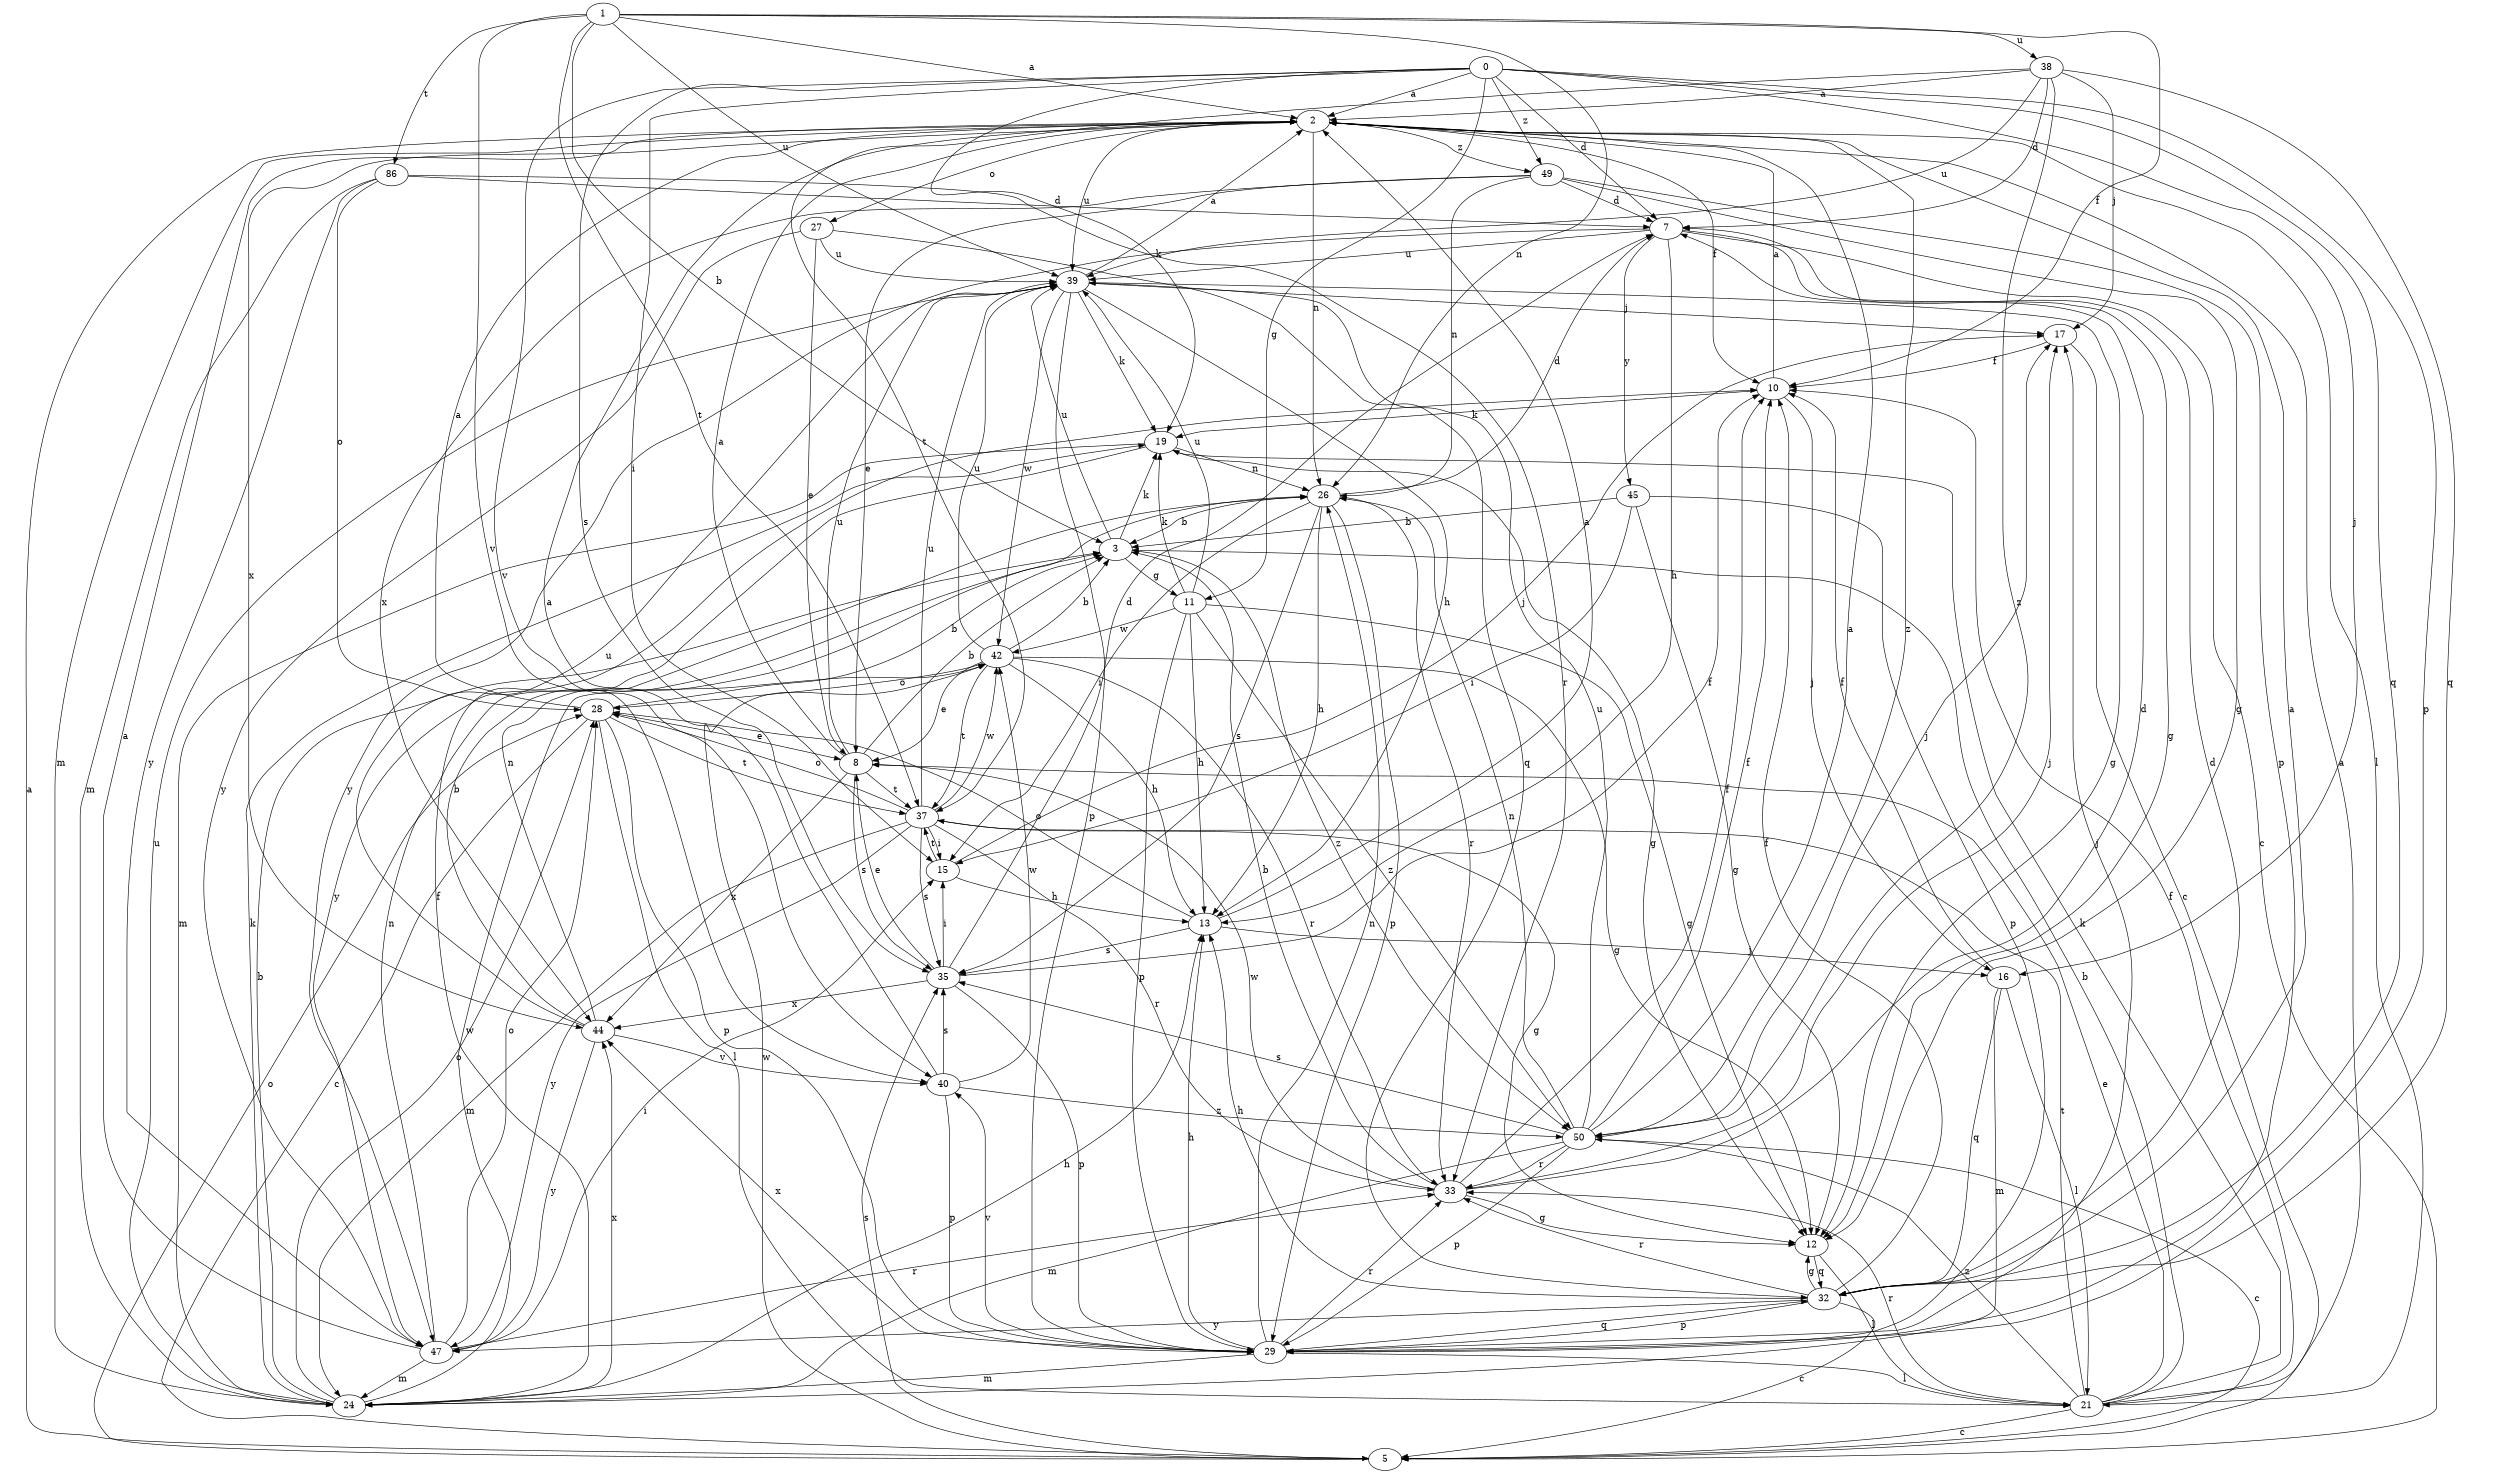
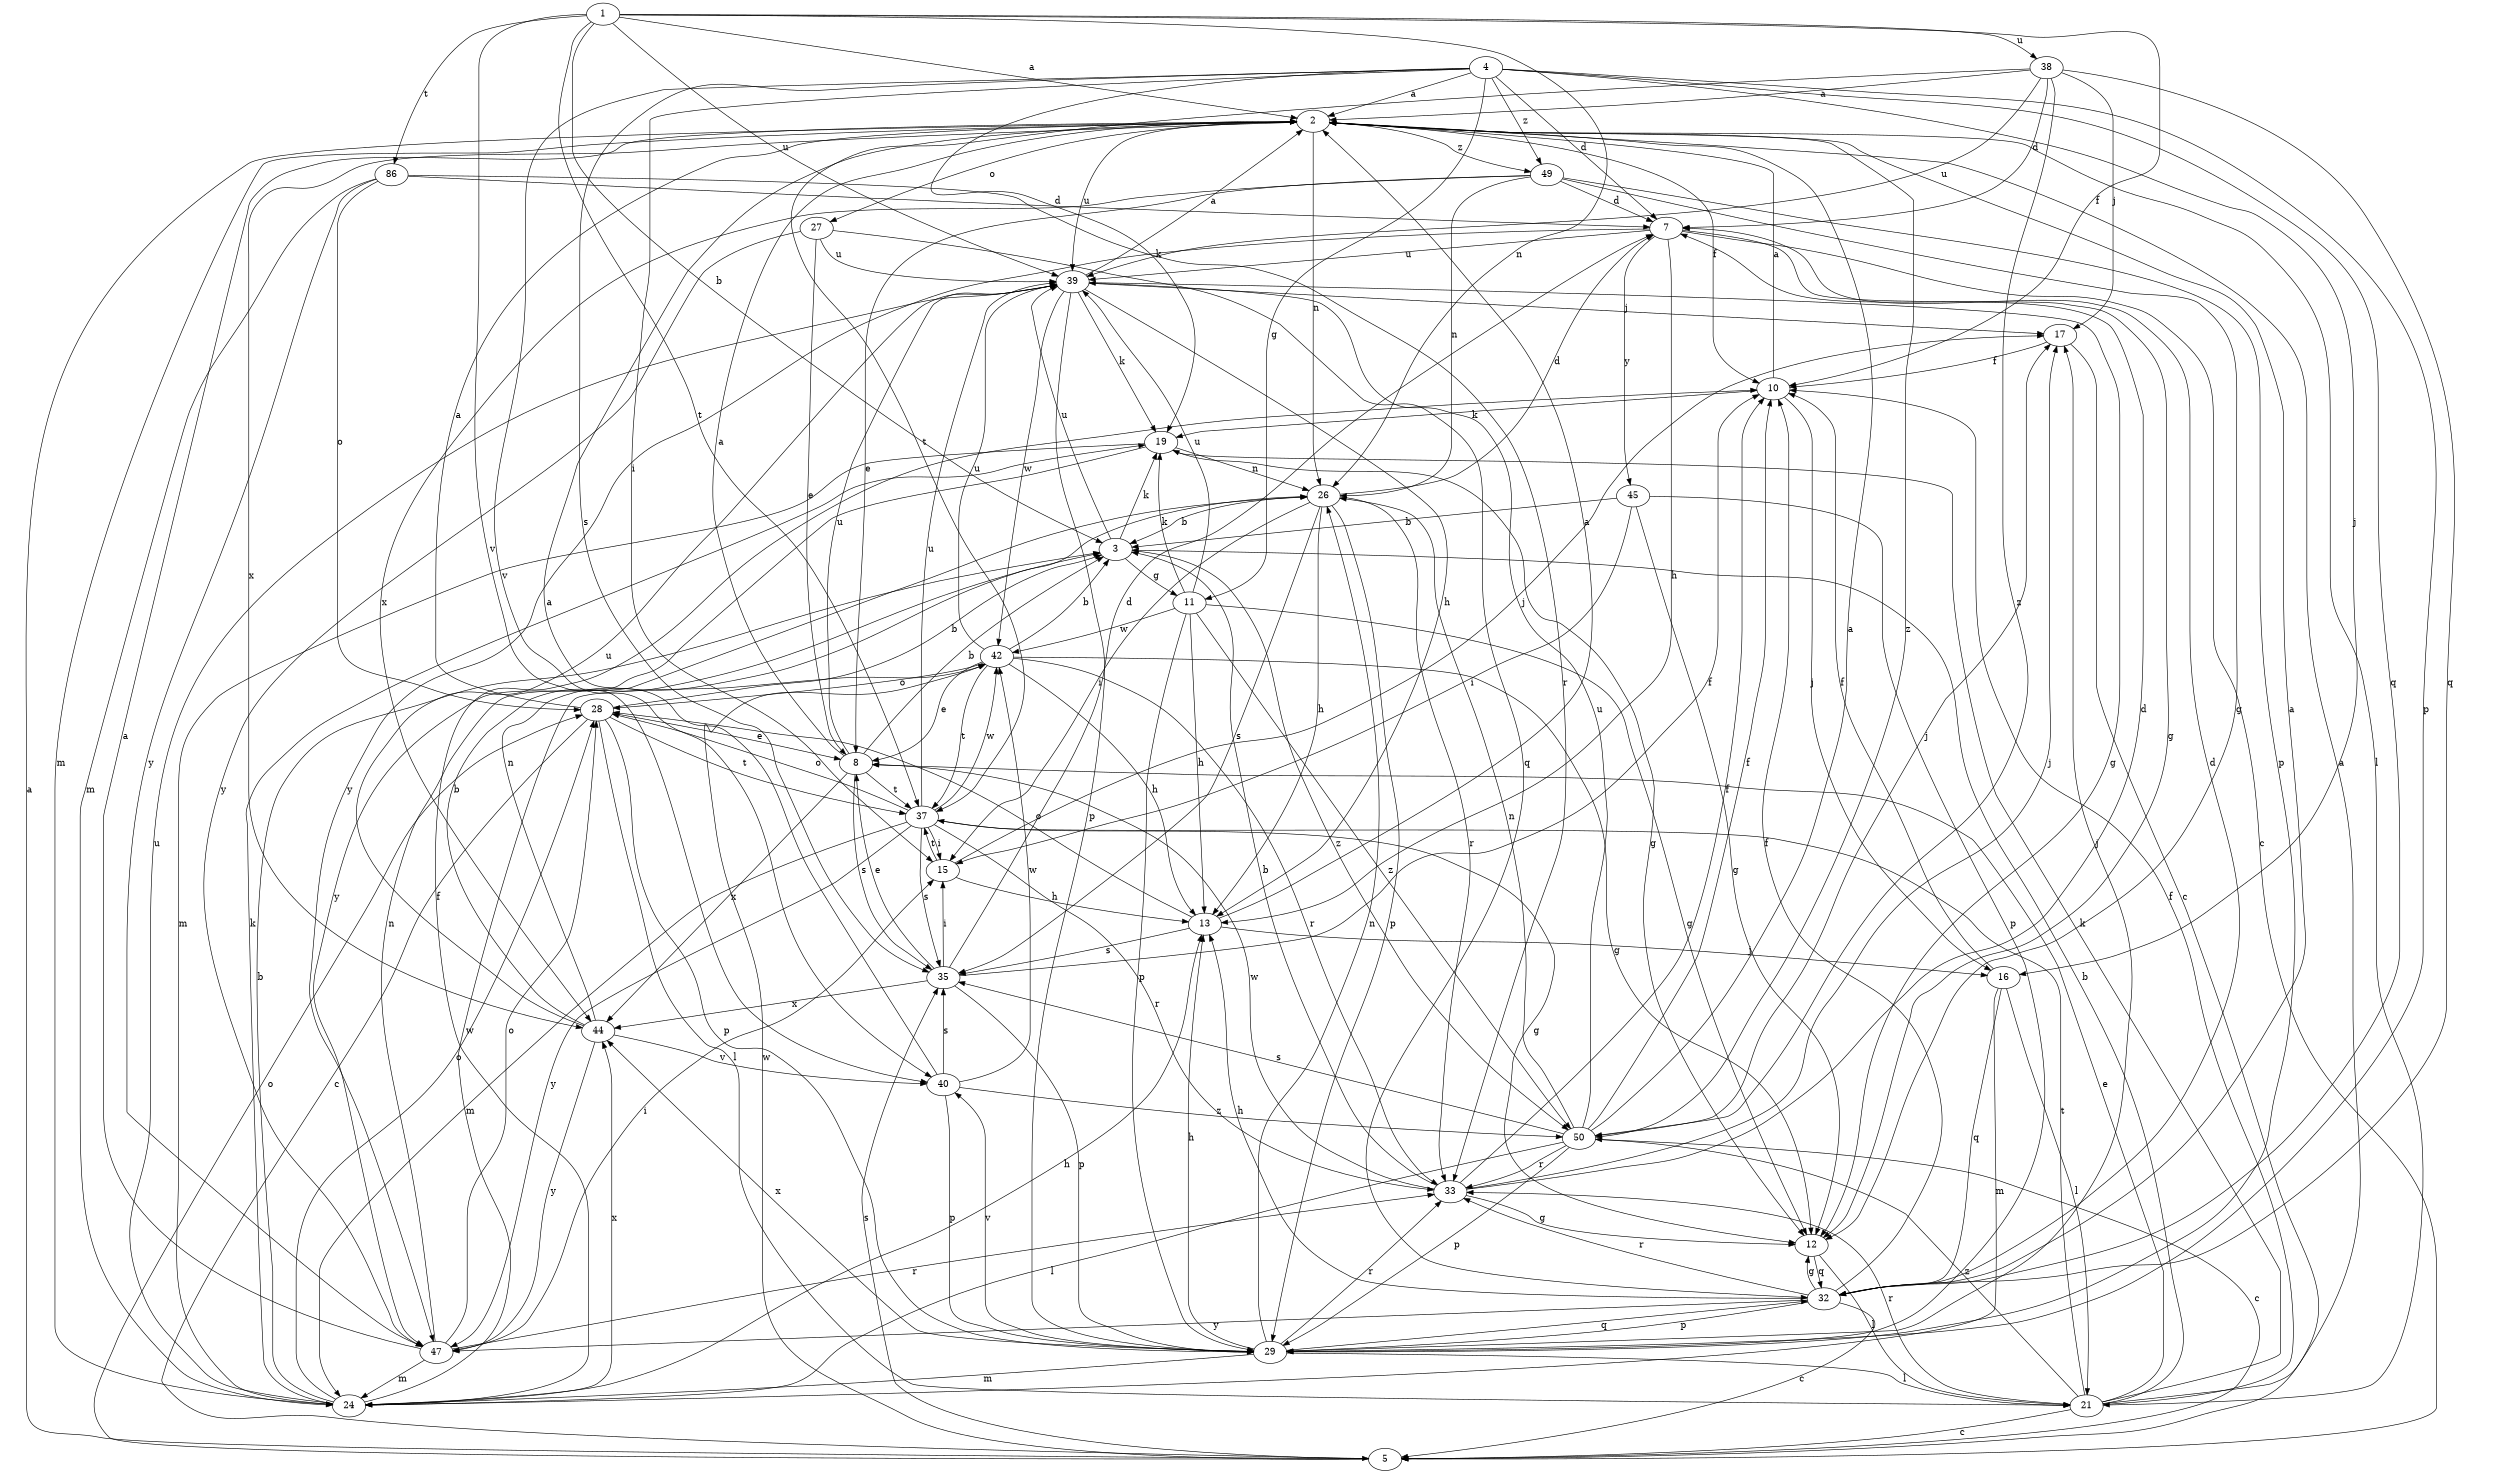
(1486, 68) -> (1486, 68)
(1052, 1272) -> (1052, 1272)
